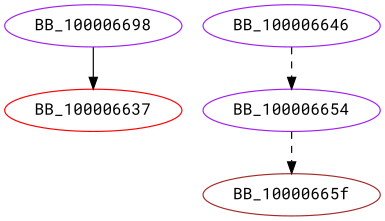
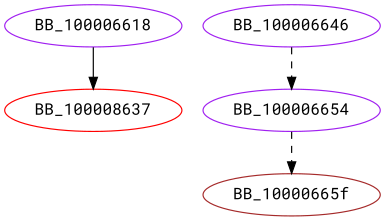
(93, 26) -> (93, 26)
(93, 110) -> (93, 110)
